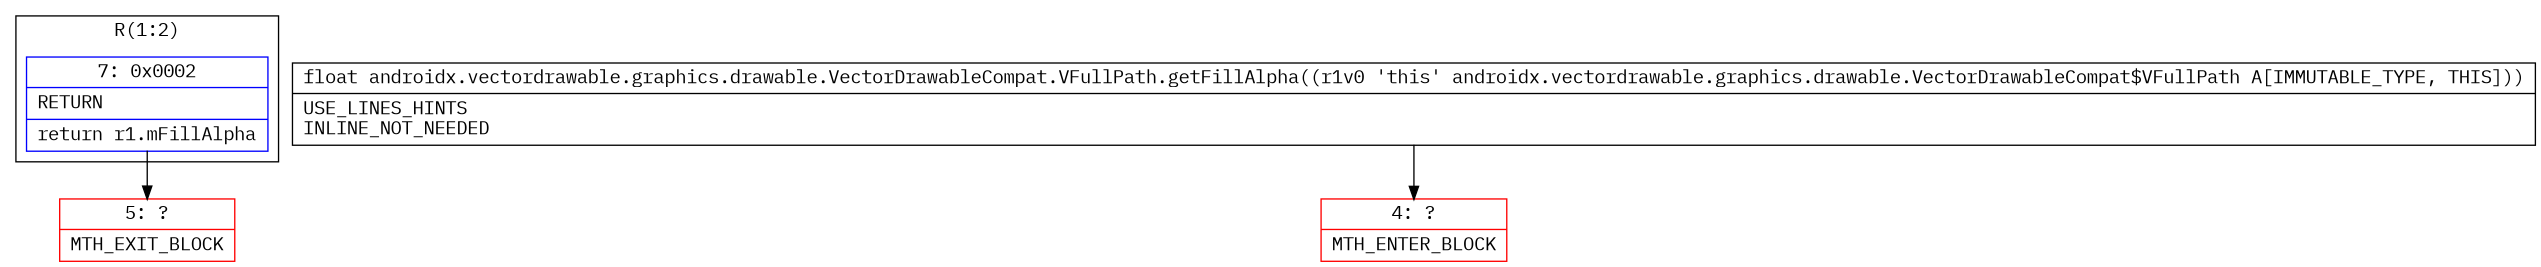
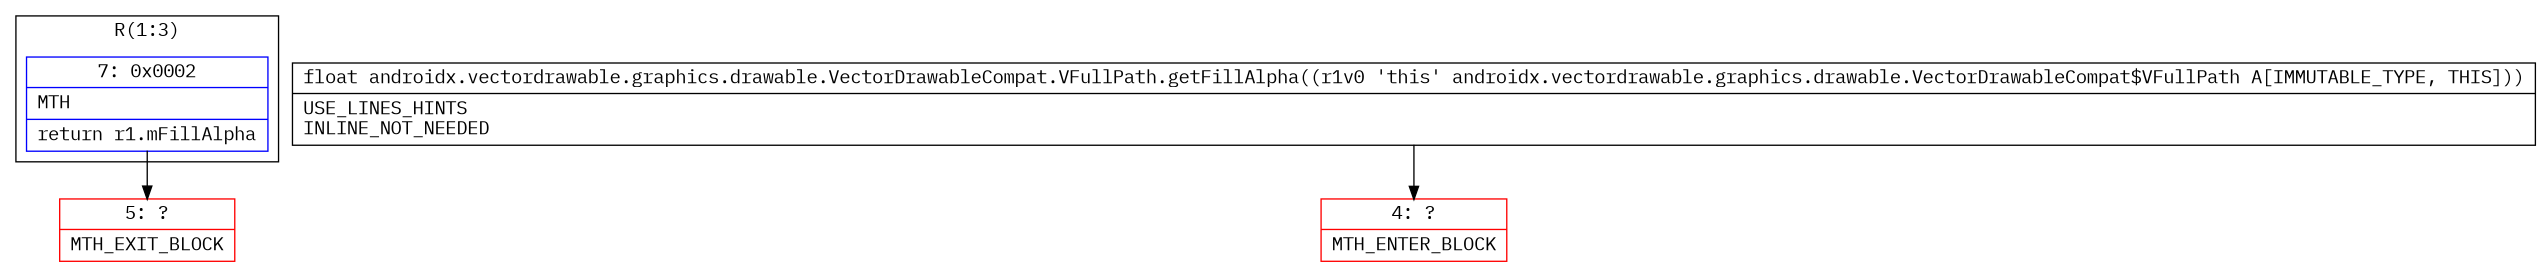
(147, 31) -> (147, 31)
(70, 103) -> (54, 103)
